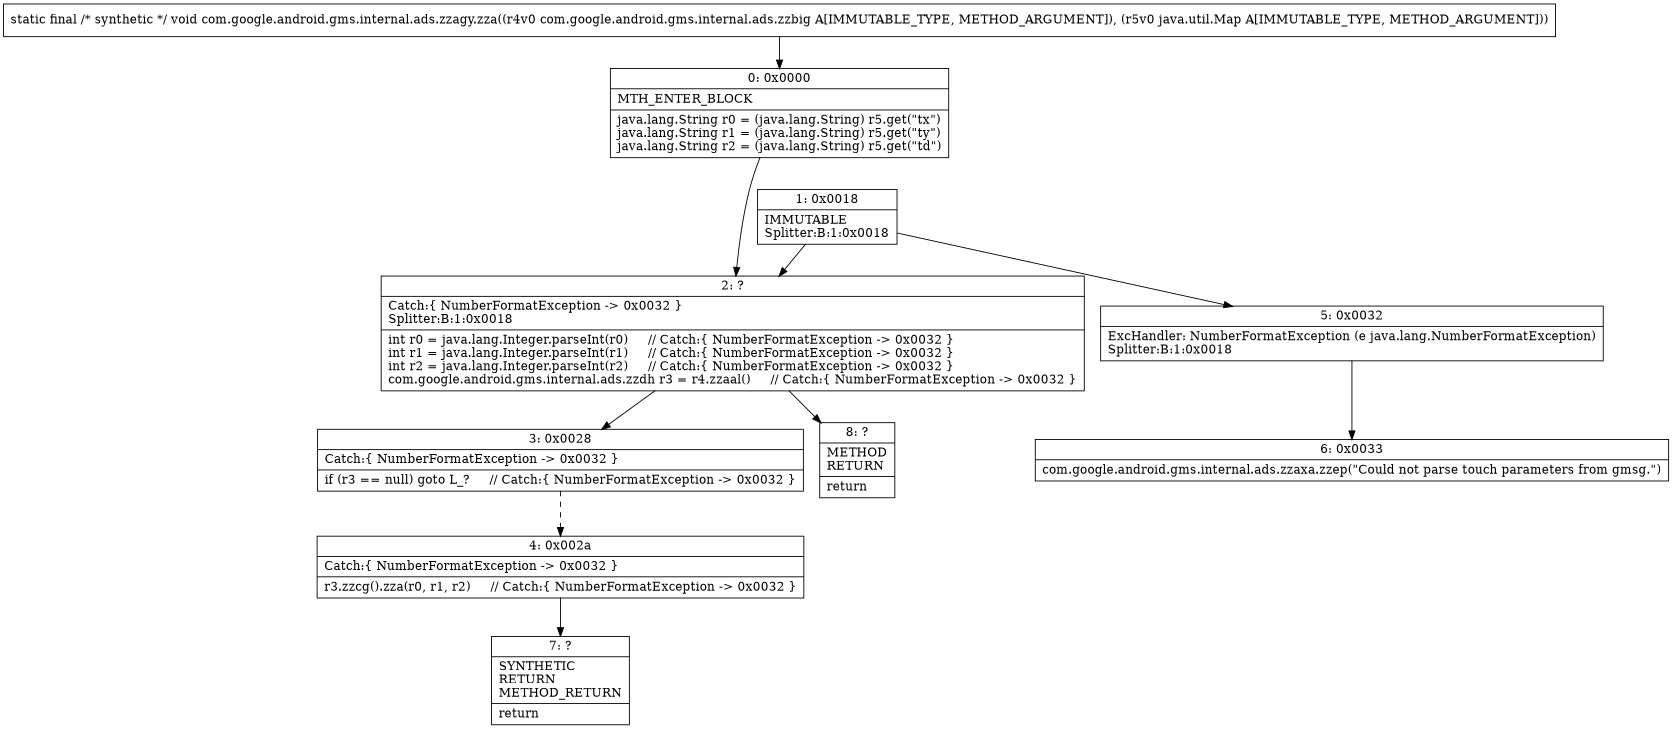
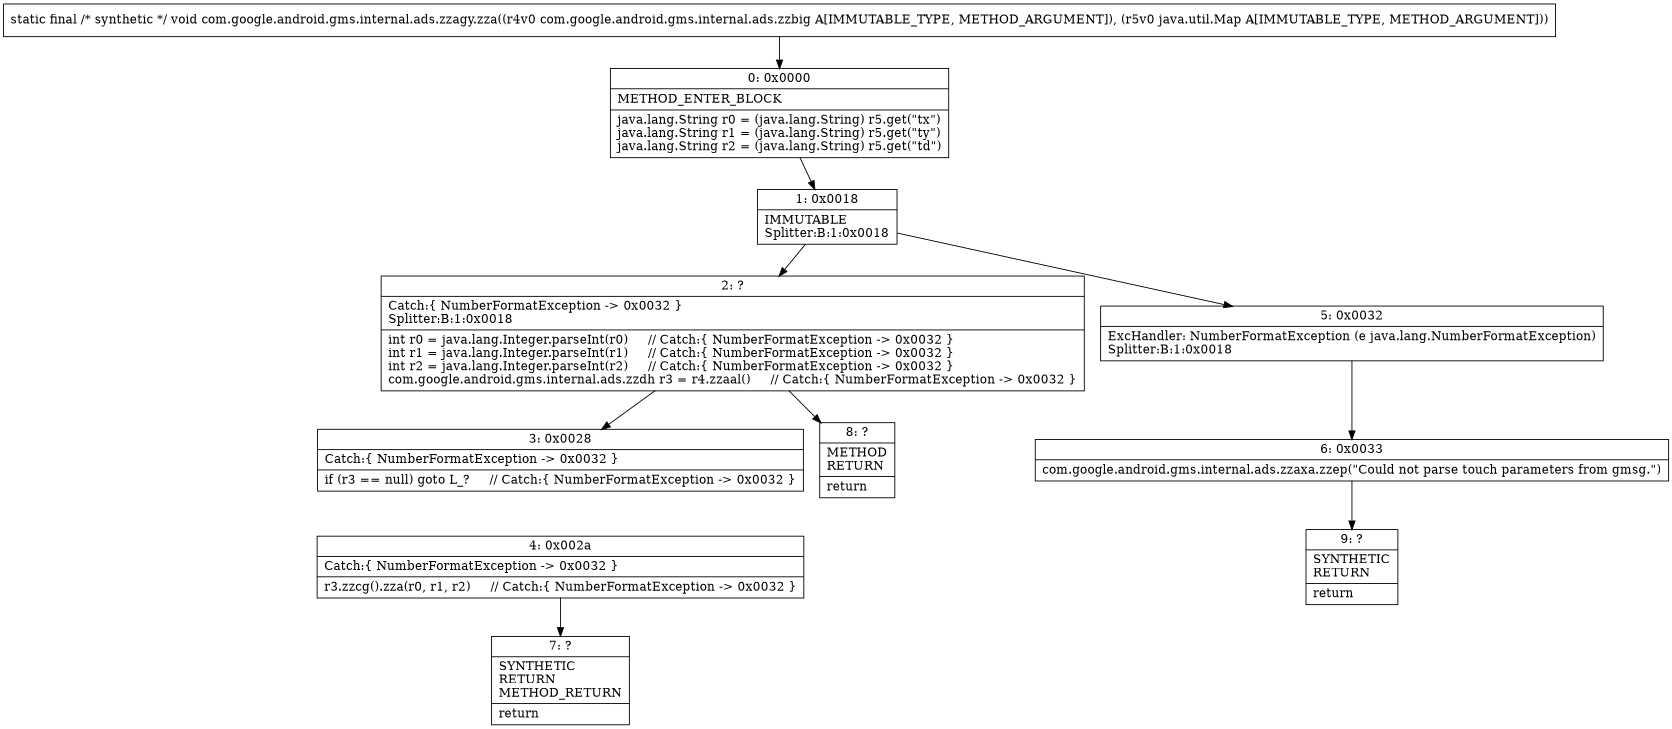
(685, 99) -> (700, 99)
(745, 211) -> (806, 170)
(560, 509) -> none
none -> (1352, 567)
